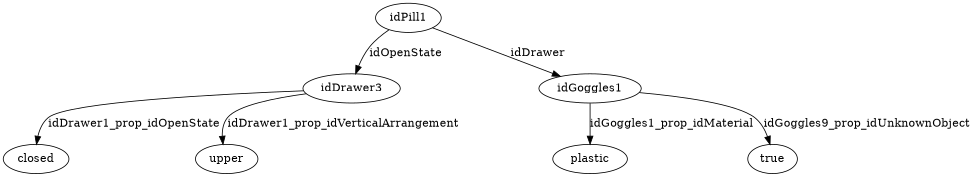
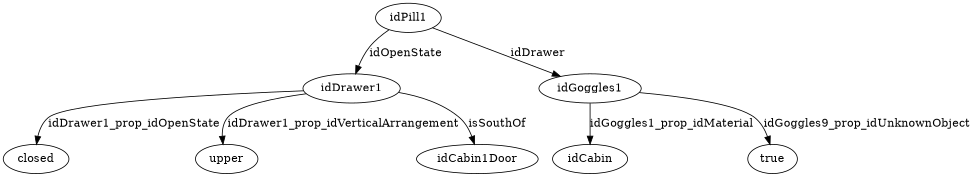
(352, 88) -> (352, 88)
none -> (477, 159)
(590, 159) -> (590, 159)
